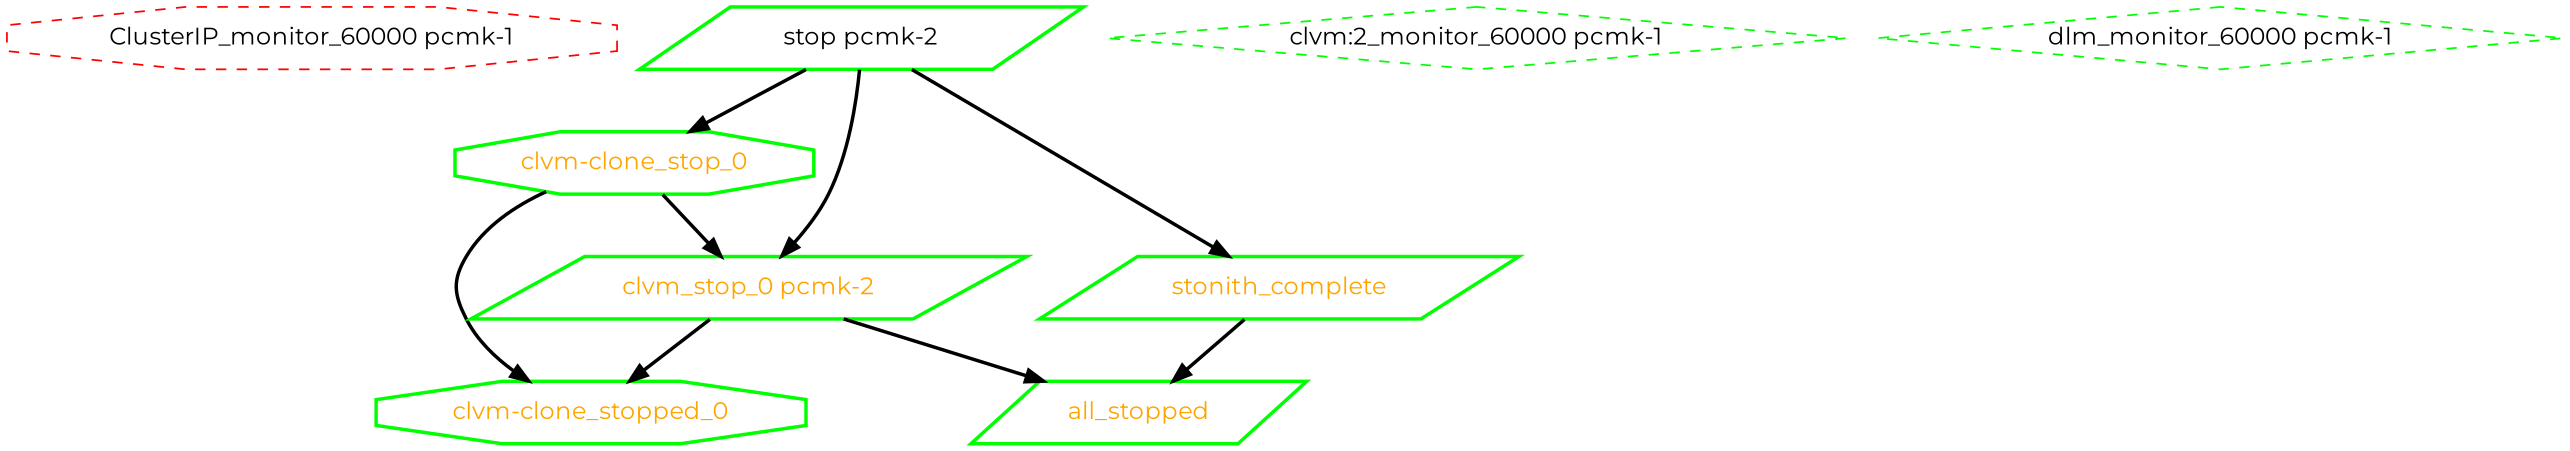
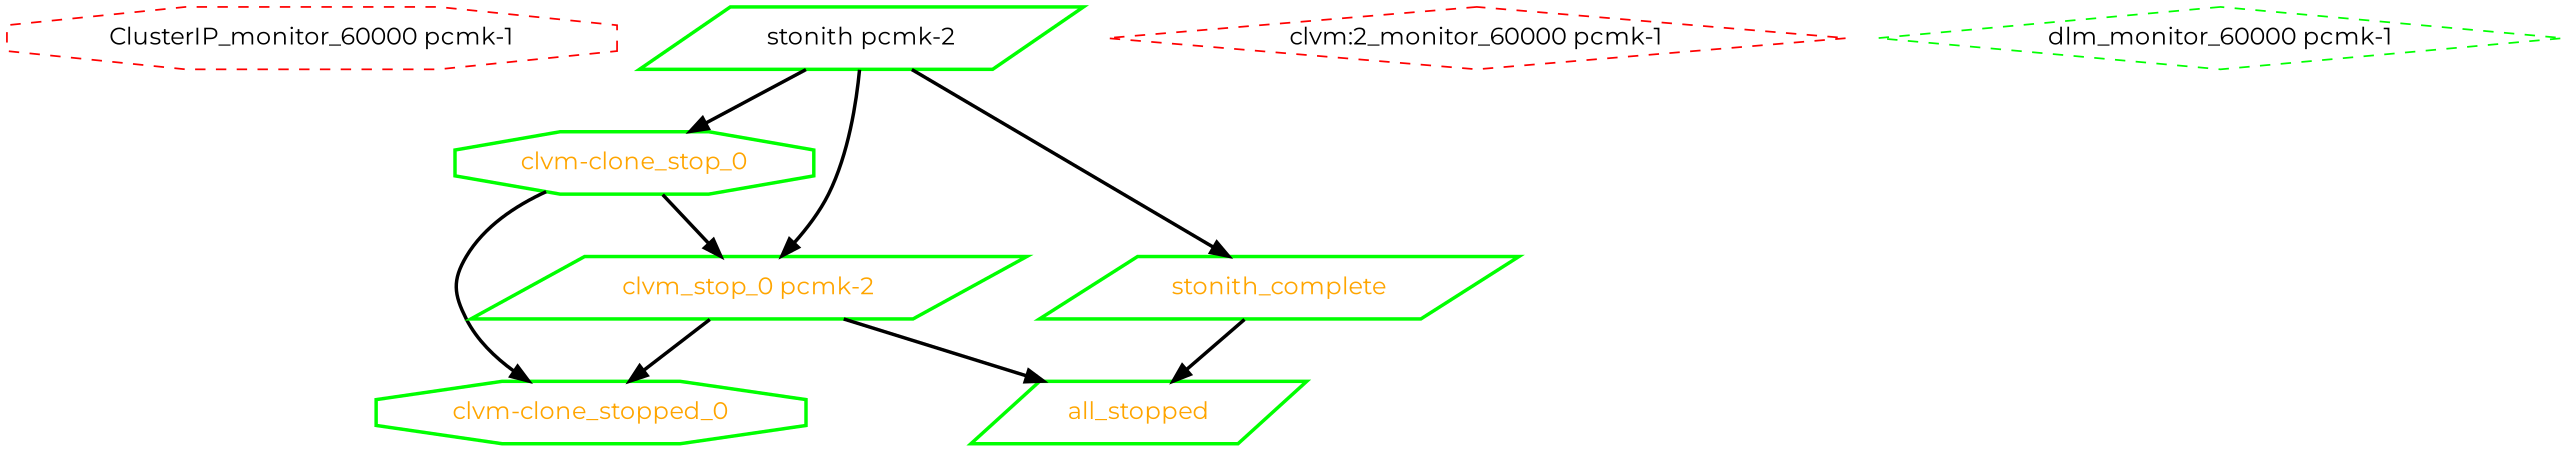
(861, 38) -> (861, 38)
(1477, 38) -> (1477, 38)
